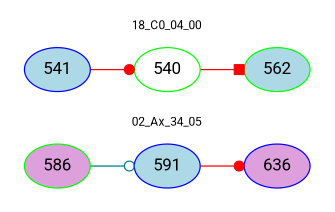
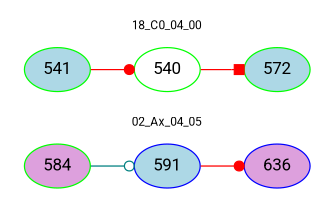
(57, 70) -> (57, 70)
(277, 70) -> (277, 70)
(167, 123) -> (167, 123)
(57, 166) -> (57, 166)
